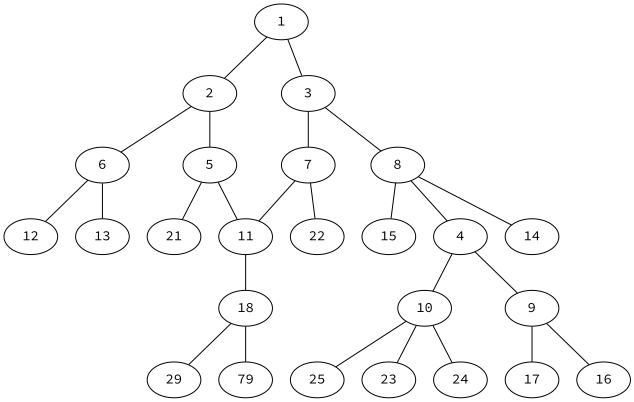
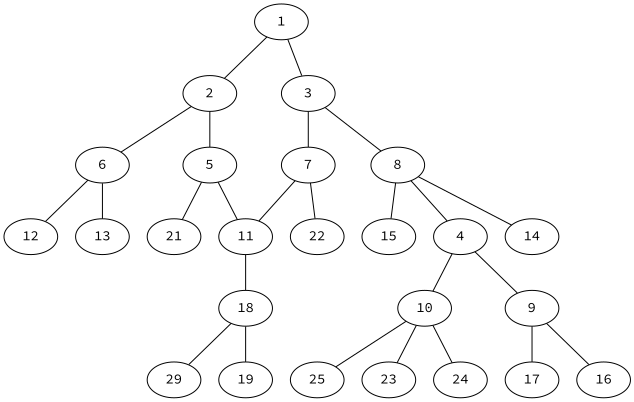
(246, 380) -> (246, 380)
